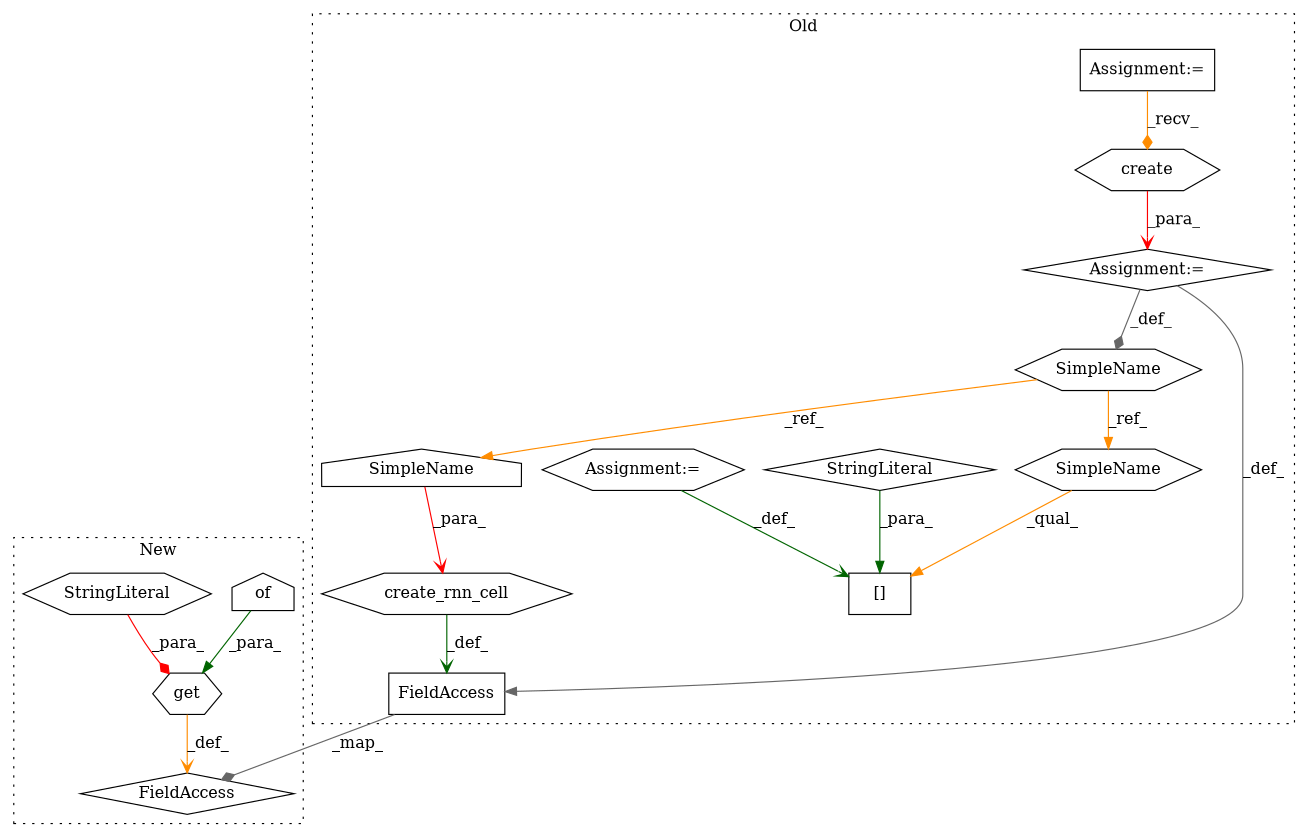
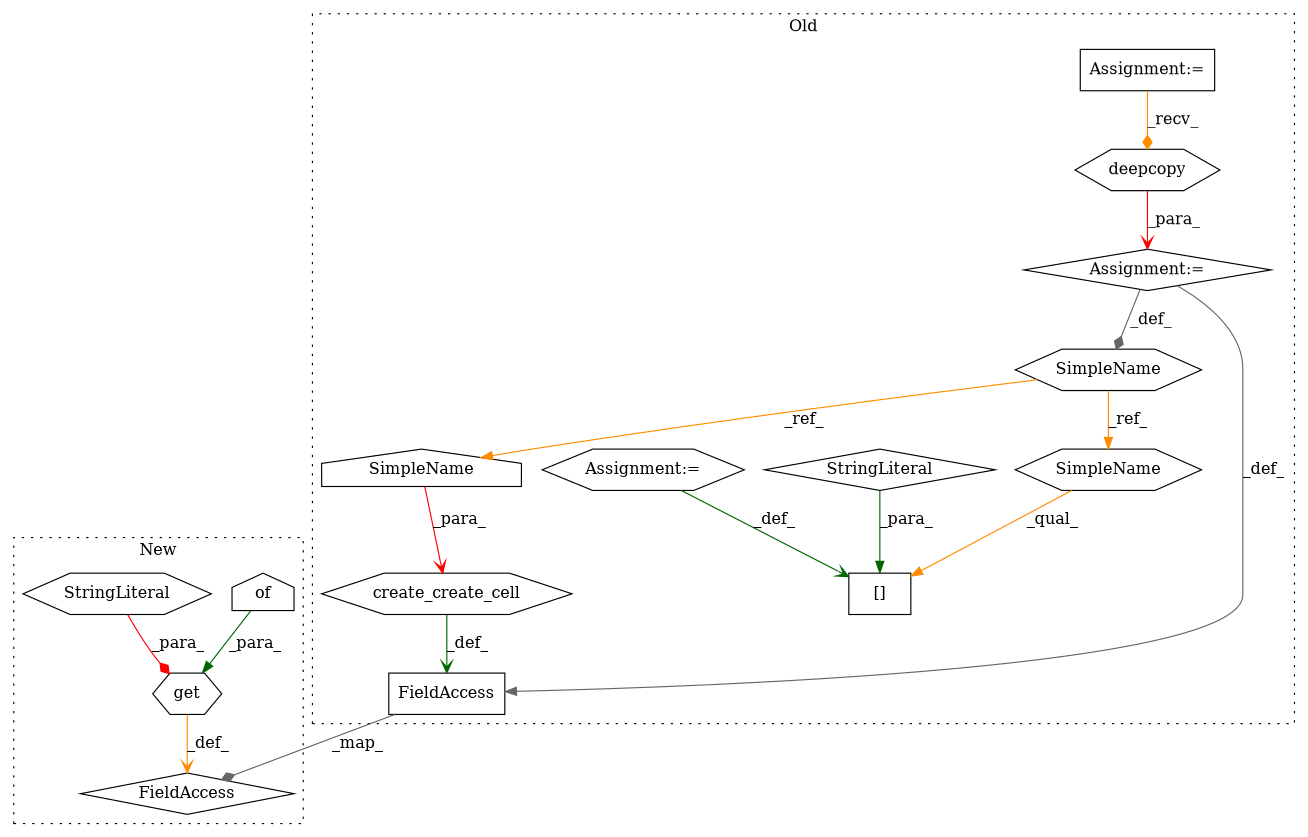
(1147, 170) -> (1147, 170)
(447, 594) -> (447, 594)
